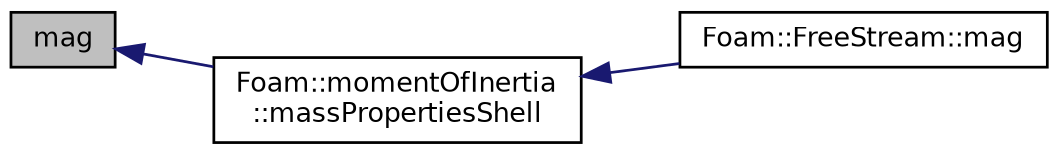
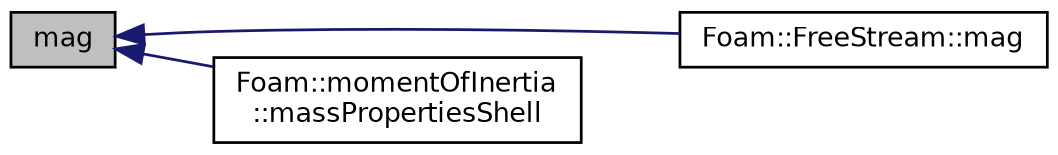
(644, 68) -> (412, 29)
